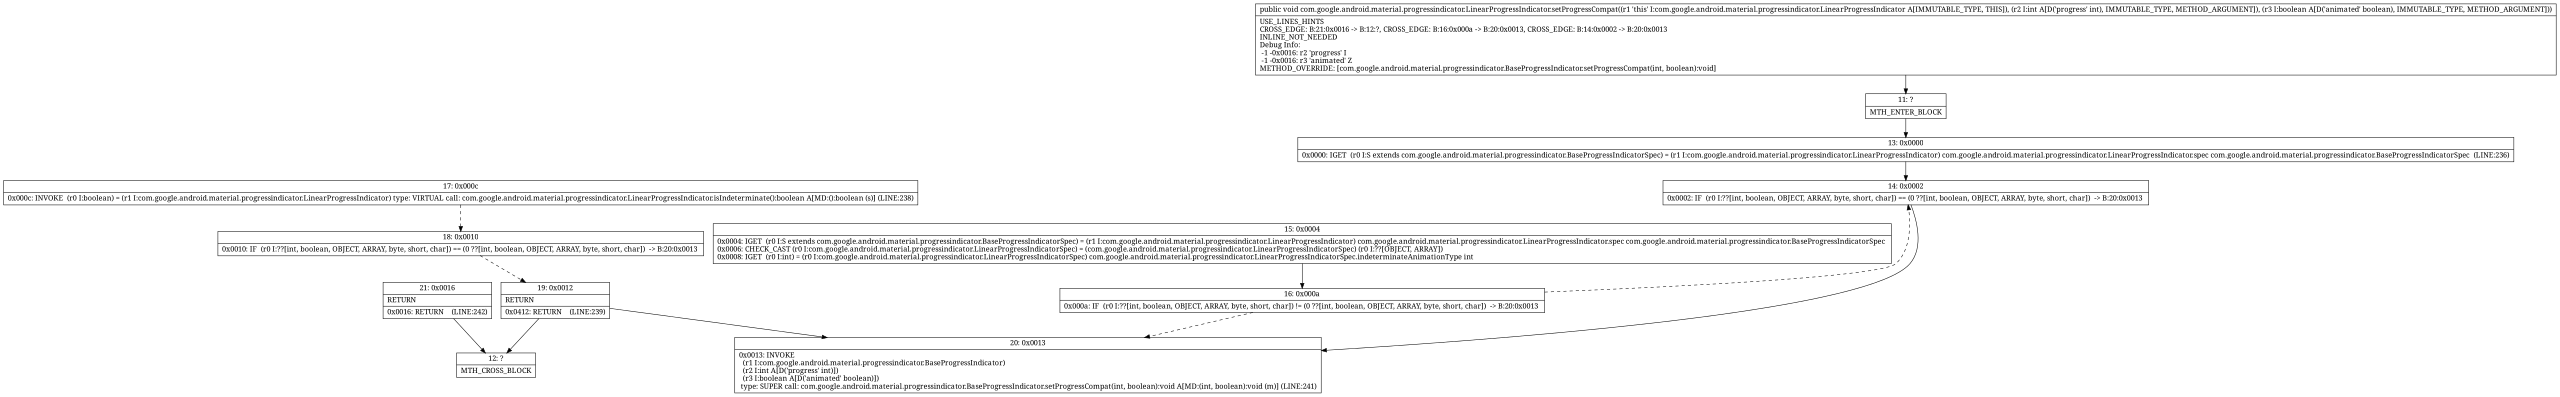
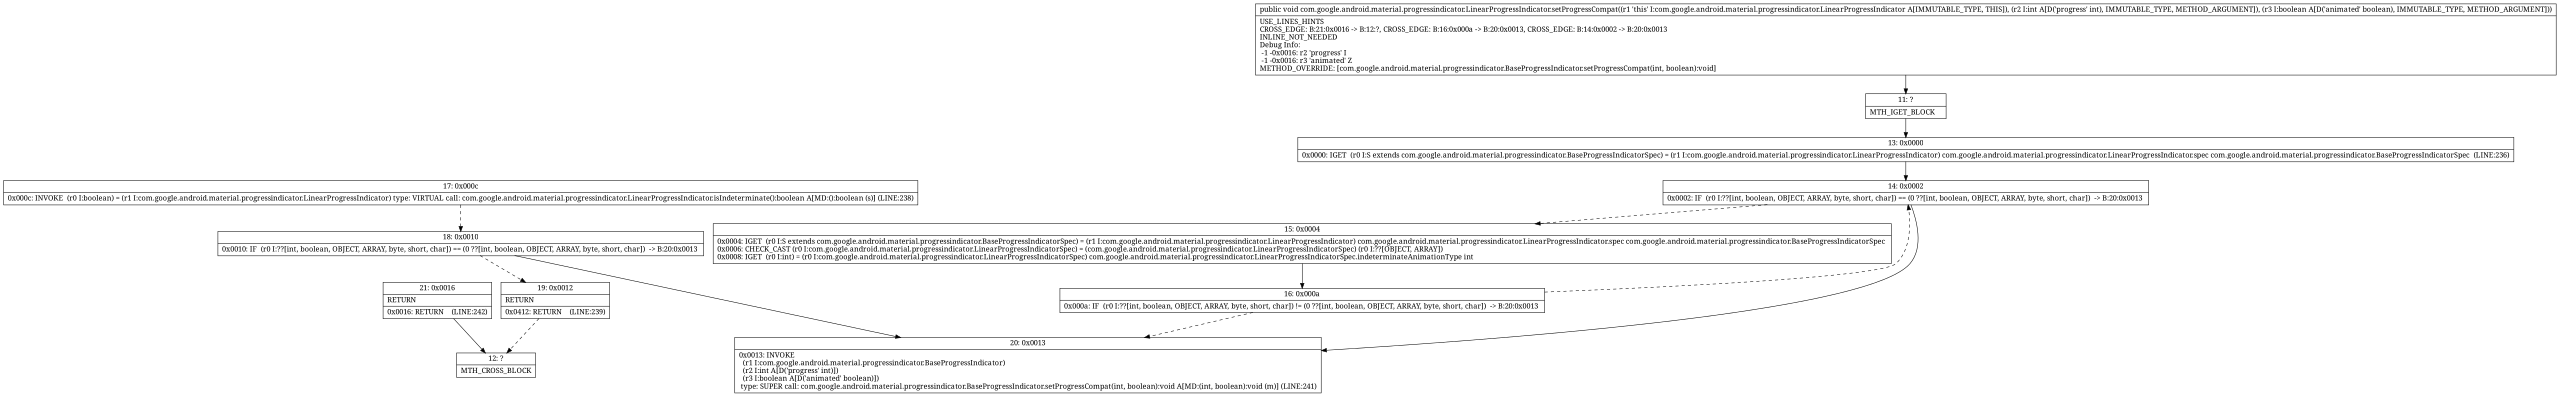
(1906, 112) -> (1902, 112)
none -> (1654, 214)
(716, 323) -> (705, 296)
(525, 334) -> (525, 334)
